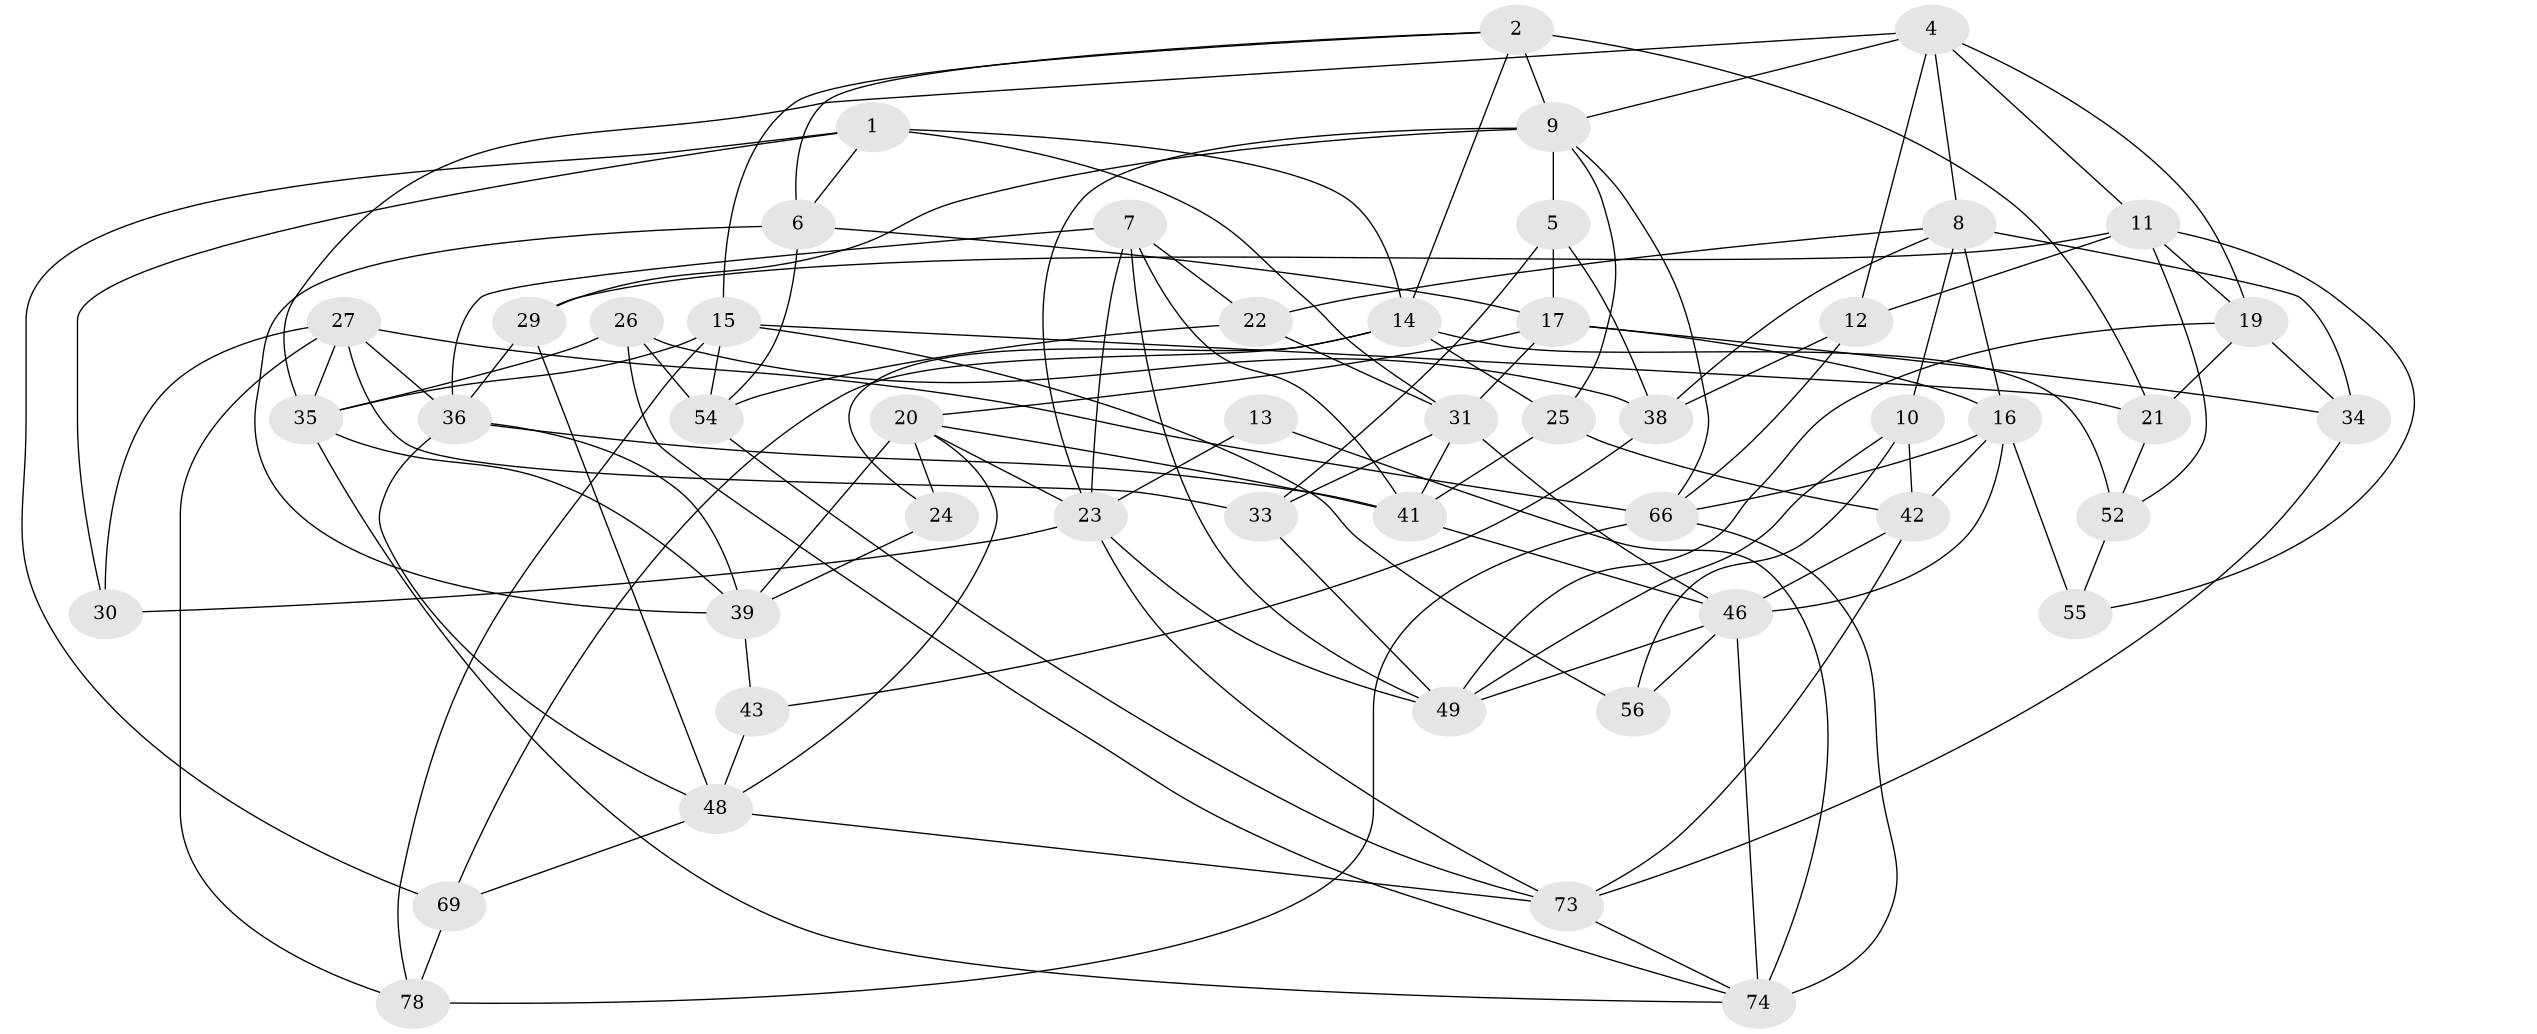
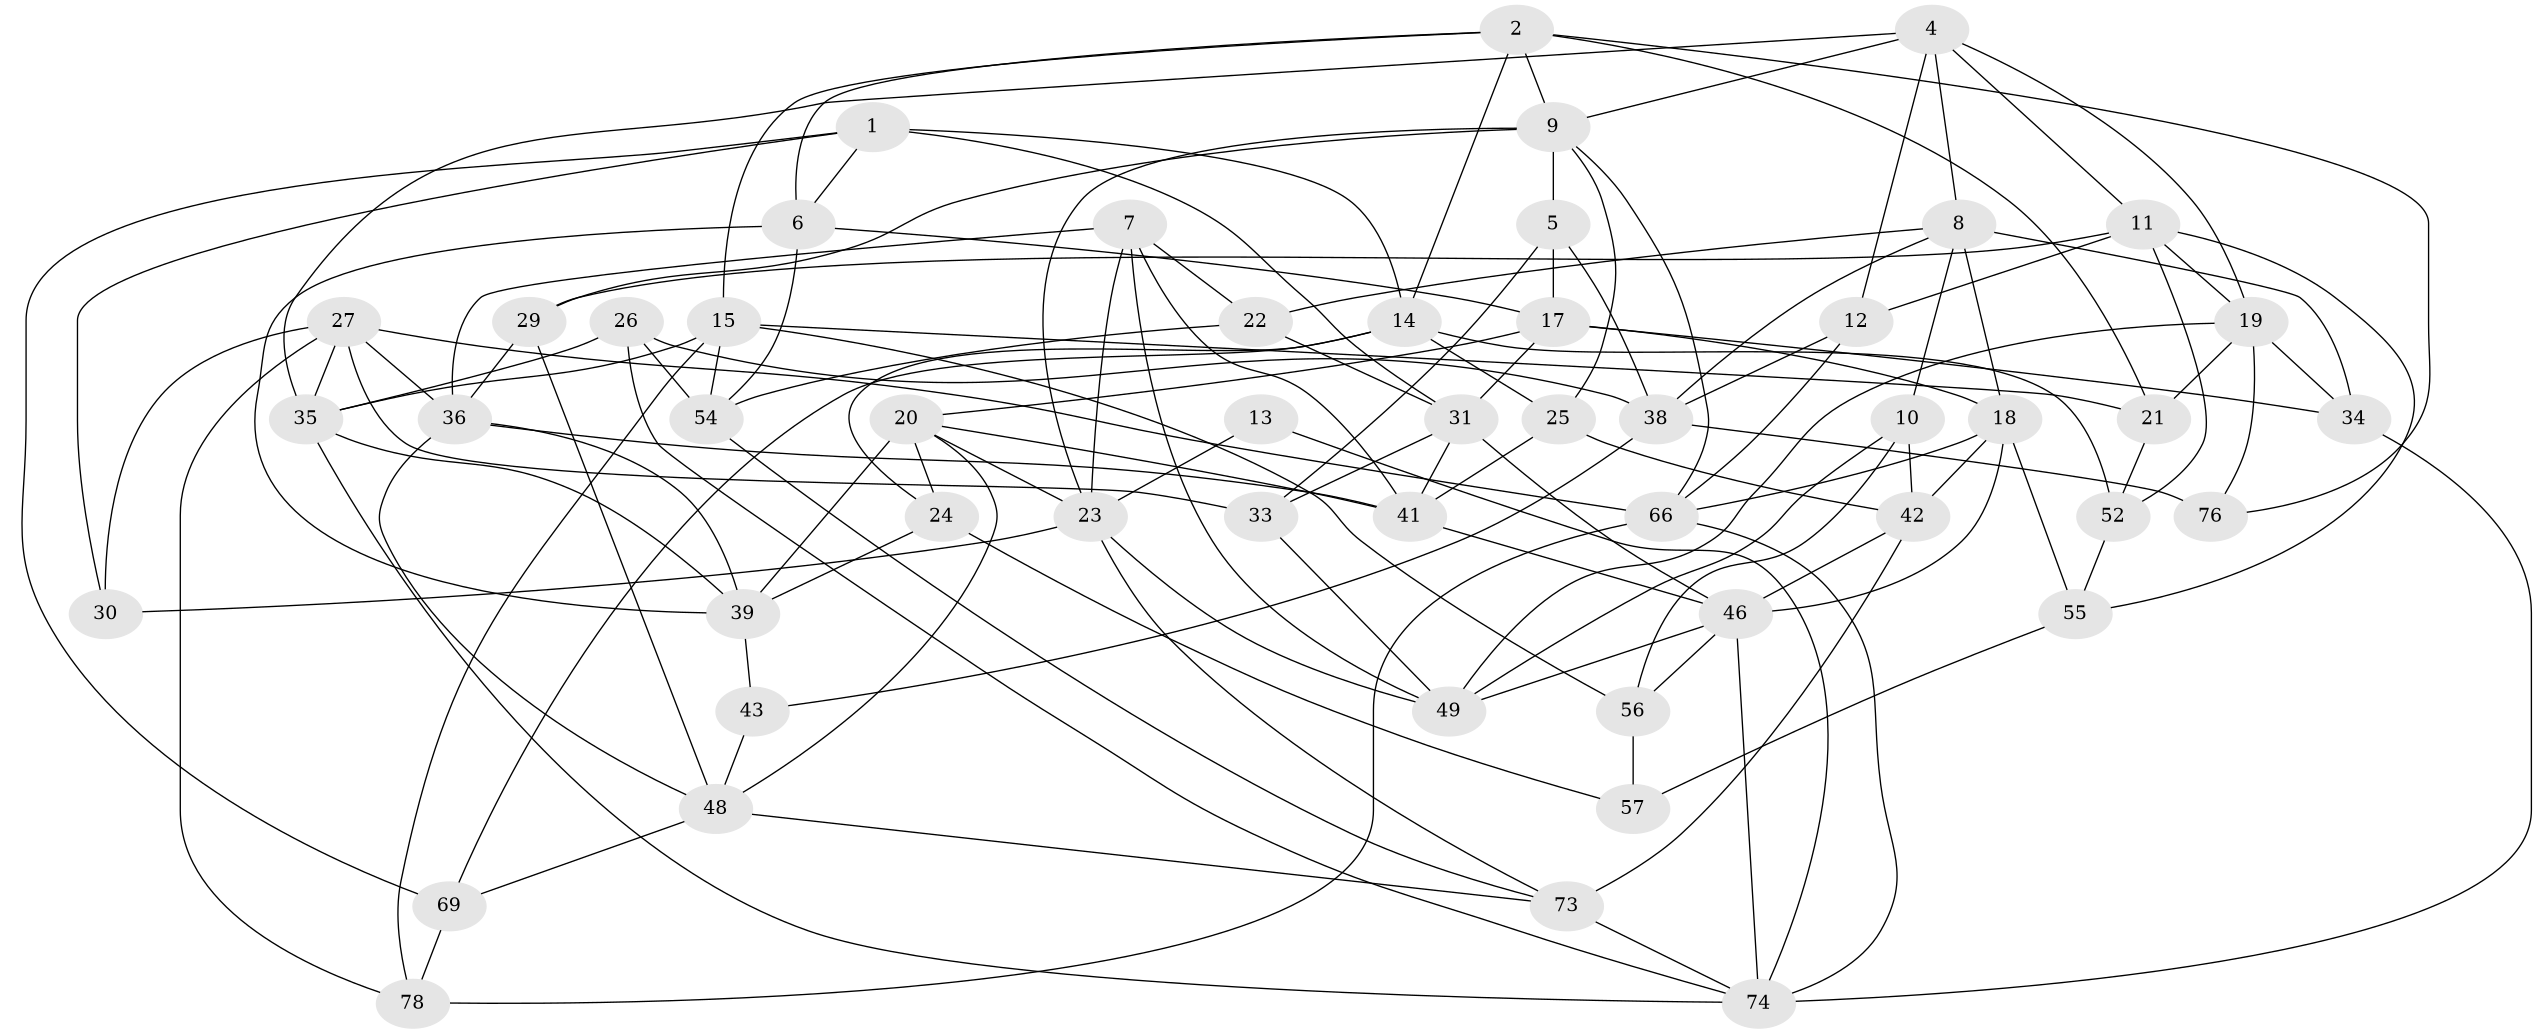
(2005, 419) -> (2005, 419)
none -> (2211, 517)
(2005, 722) -> (2403, 916)
none -> (1633, 809)
